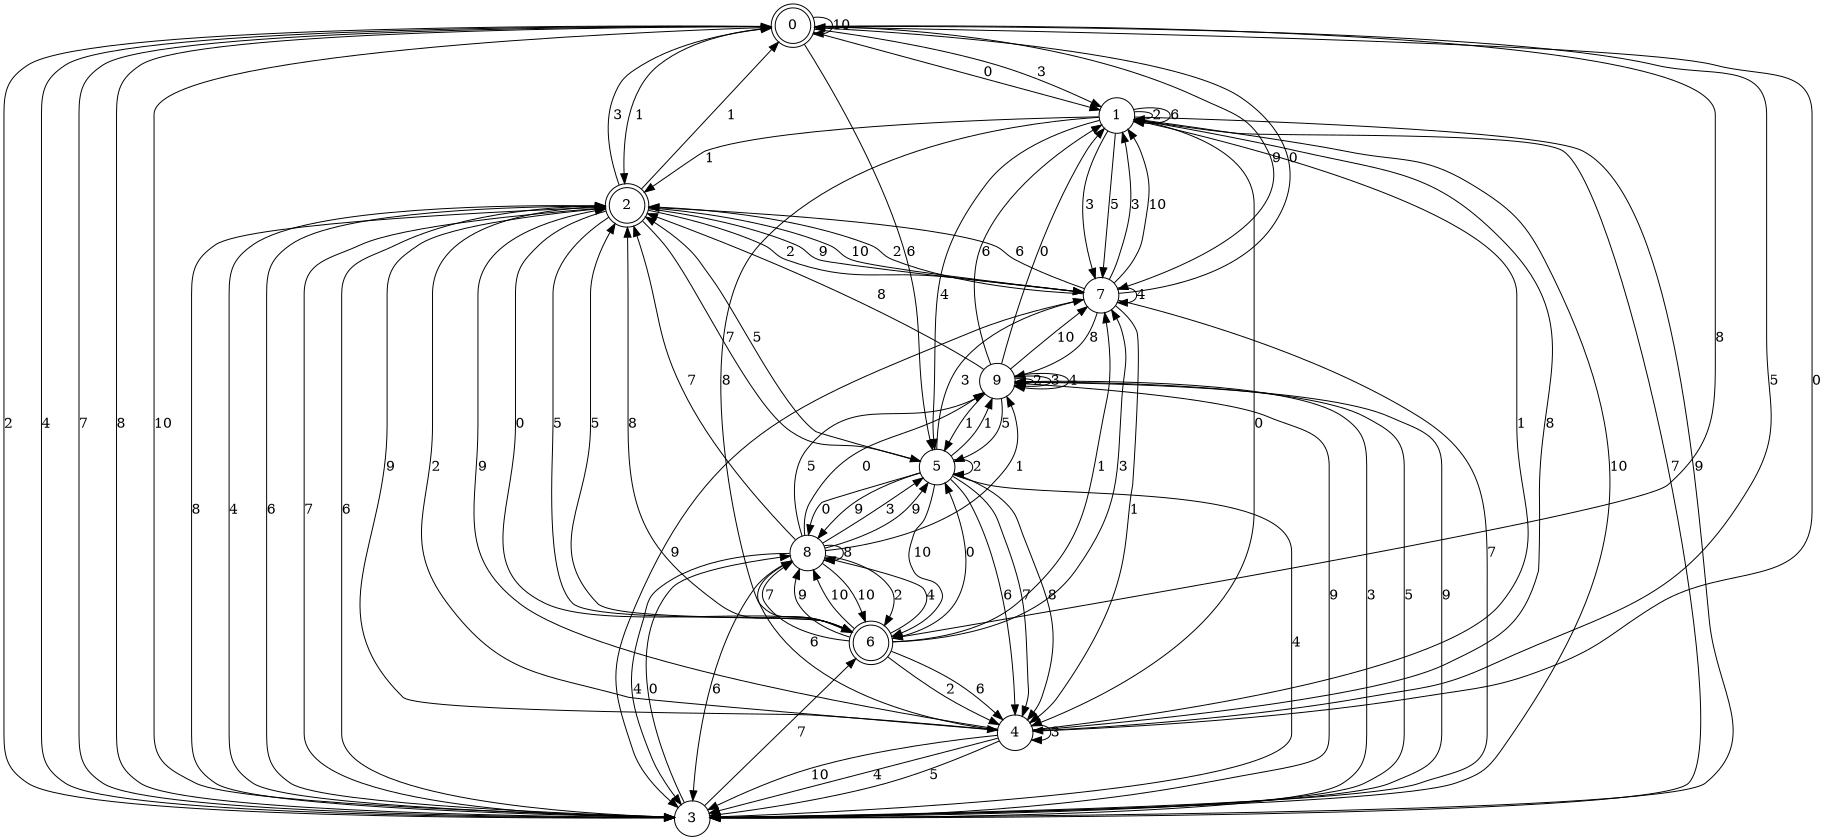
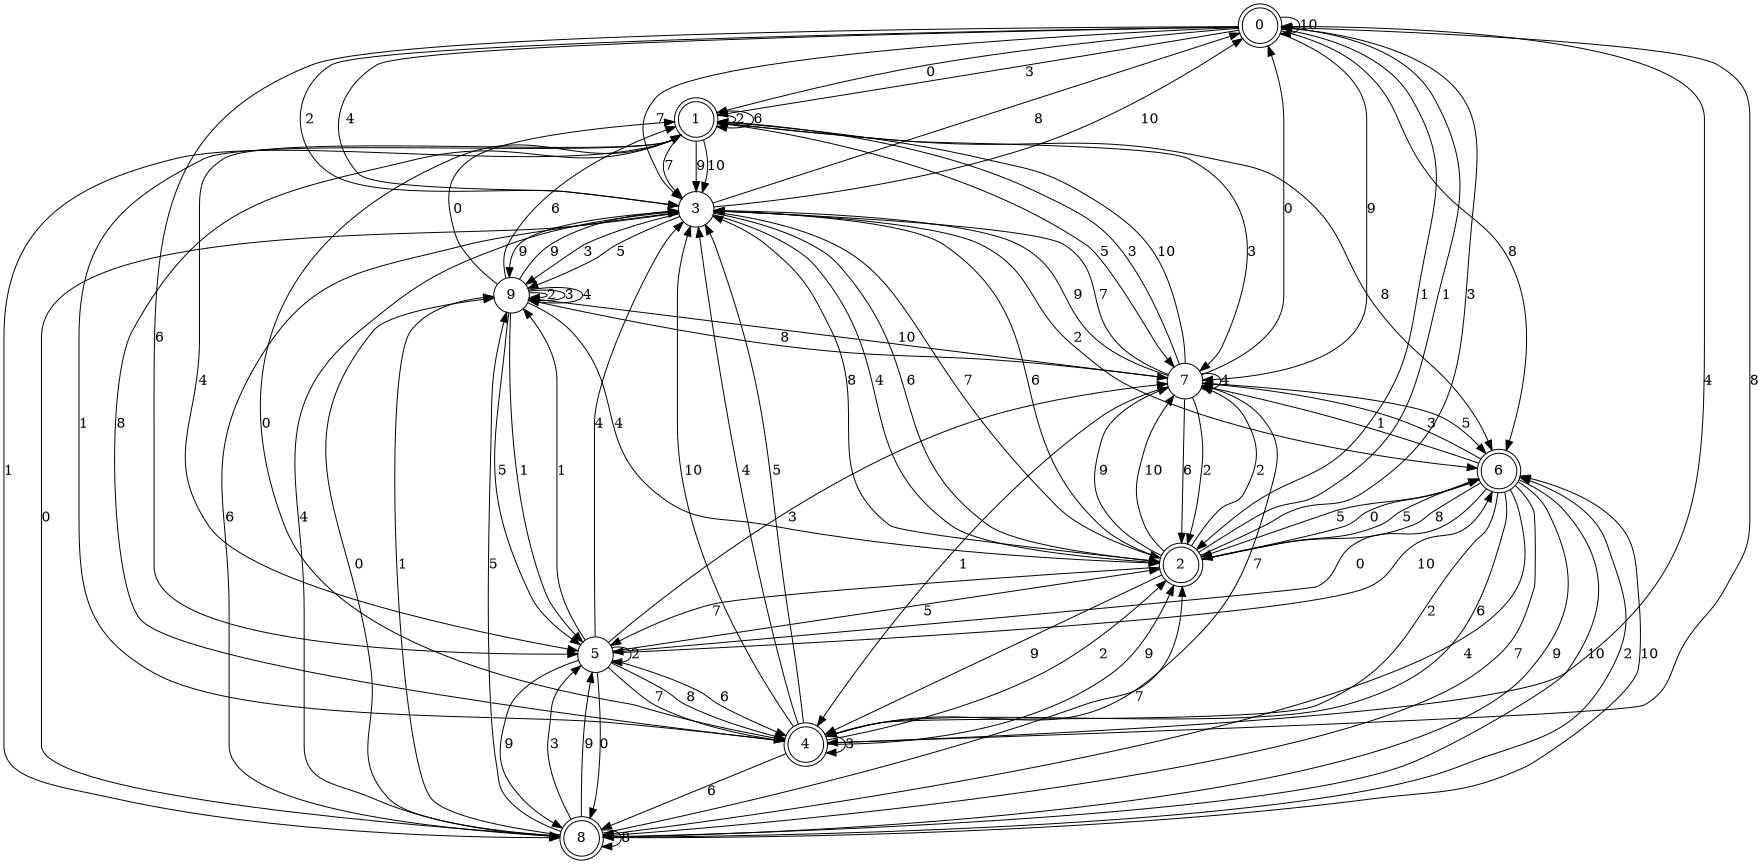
(1117, 116) -> (696, 119)
(869, 127) -> (4, 435)
(882, 295) -> (619, 424)
(1775, 381) -> (1755, 381)
(1817, 381) -> (1708, 381)
none -> (1347, 396)
(808, 553) -> (582, 838)
none -> (1187, 646)
(802, 733) -> (1078, 338)
(1015, 733) -> (806, 745)
